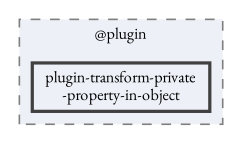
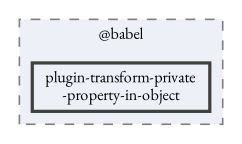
(121, 35) -> (121, 35)
